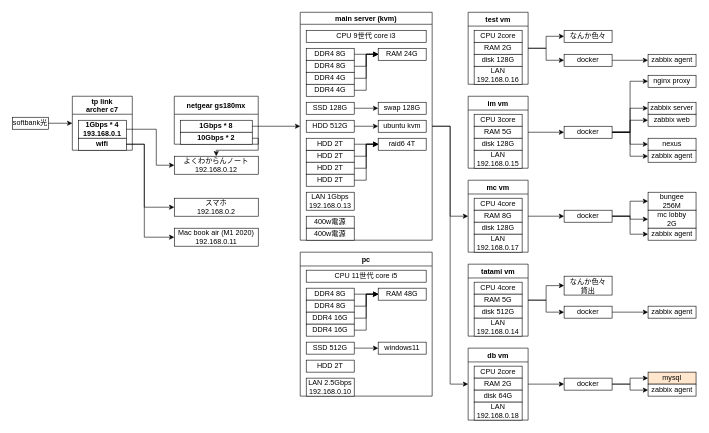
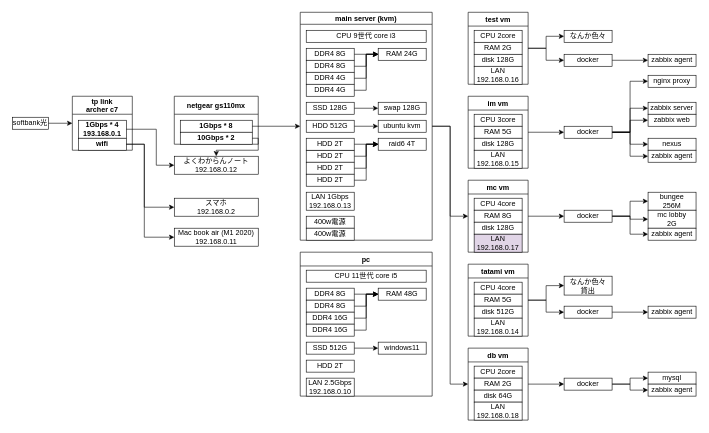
(216, 106) -> (216, 106)
(498, 243) -> (498, 243)
(672, 378) -> (672, 378)
